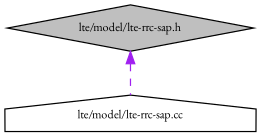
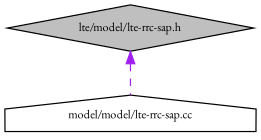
(130, 115) -> (130, 115)
